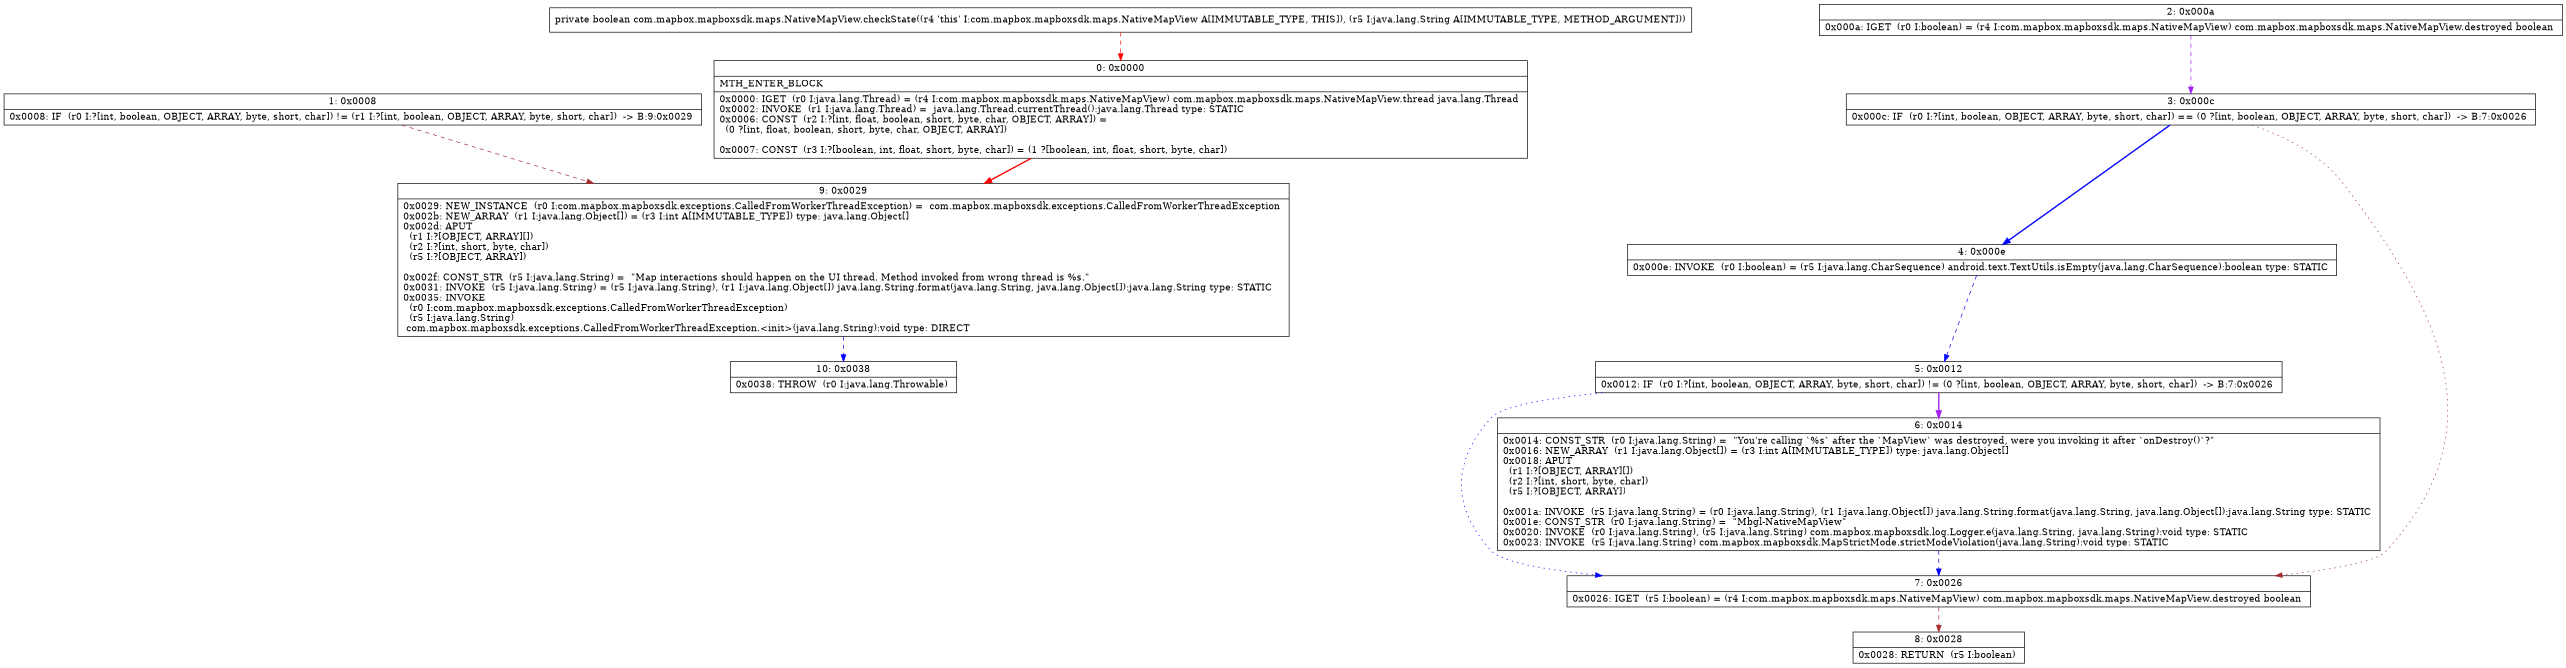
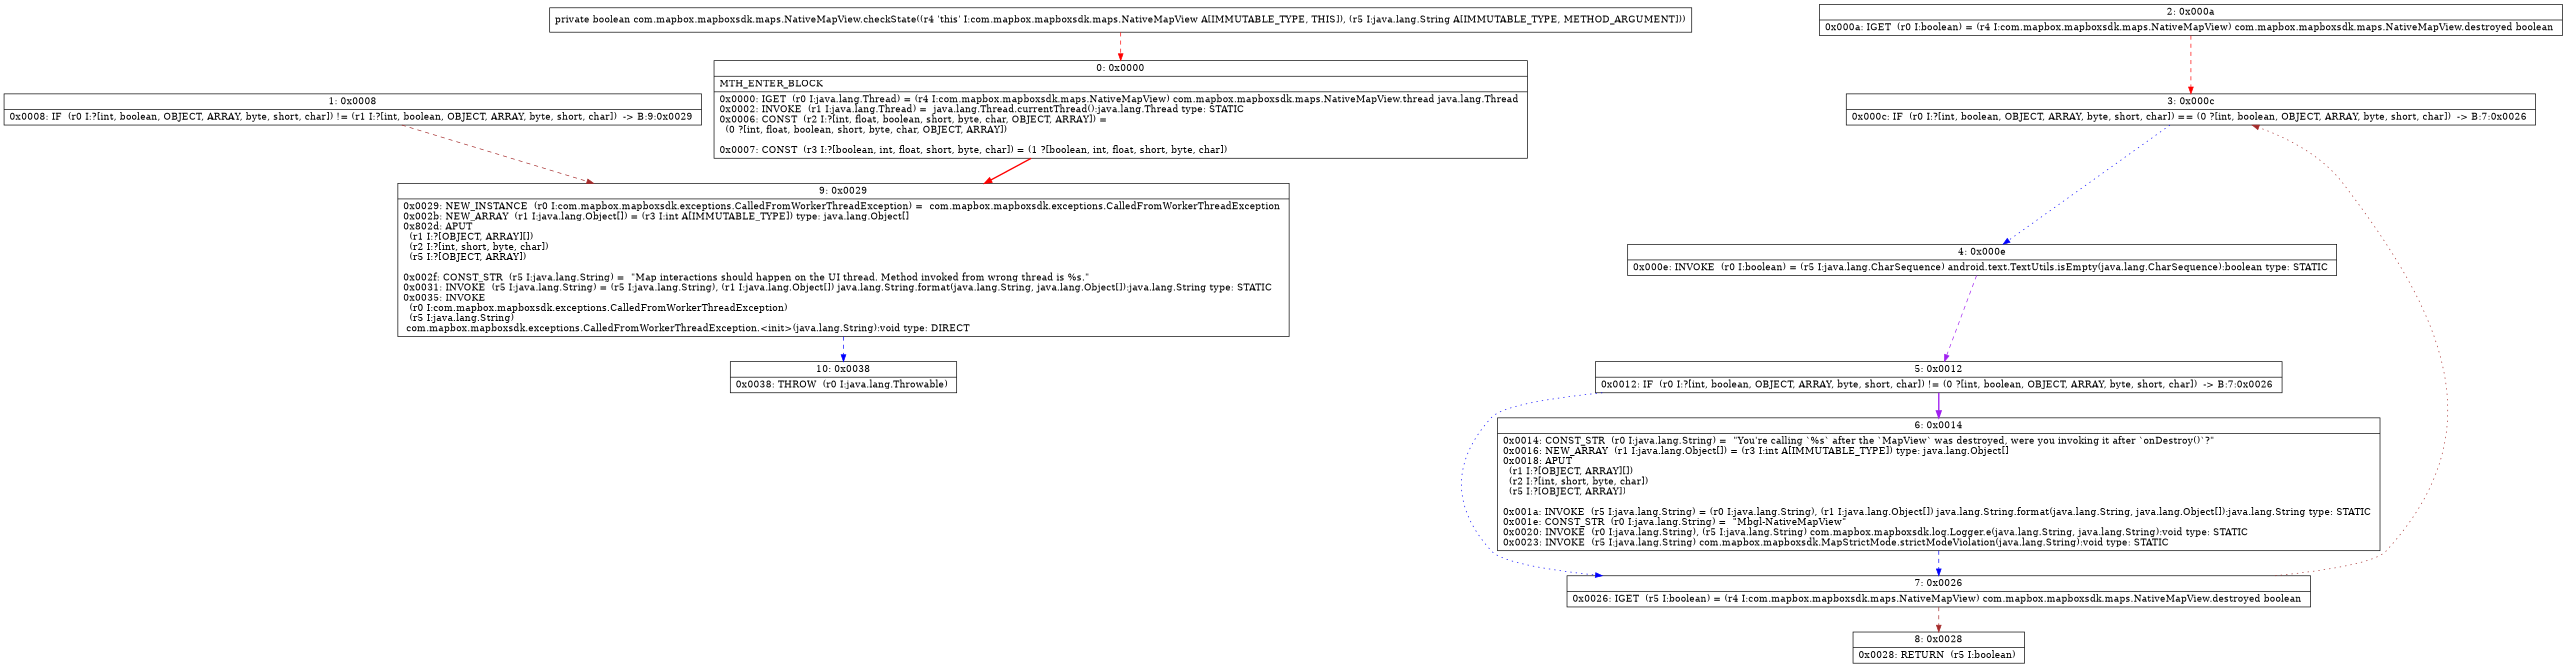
(2191, 61) -> (2191, 61)
(2089, 183) -> (2089, 183)
(441, 227) -> (441, 227)
(1962, 315) -> (1962, 315)
(2441, 362) -> (2443, 368)
